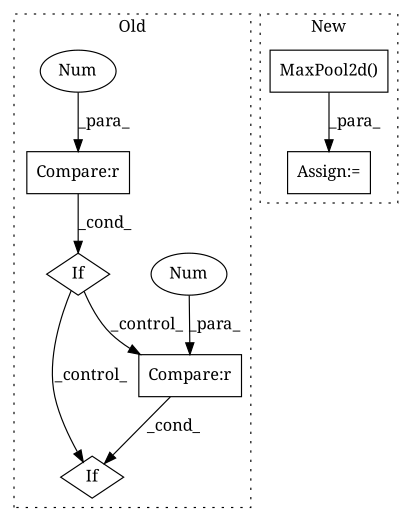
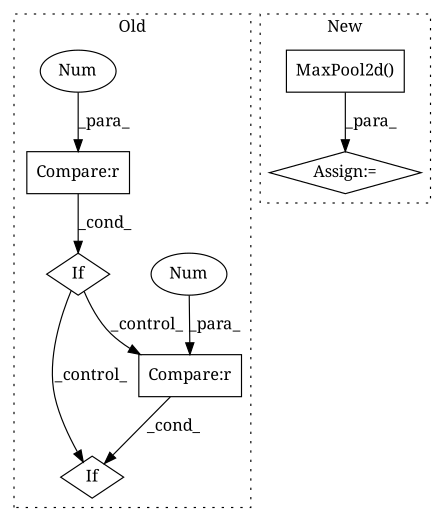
(329, 173) -> (345, 173)
